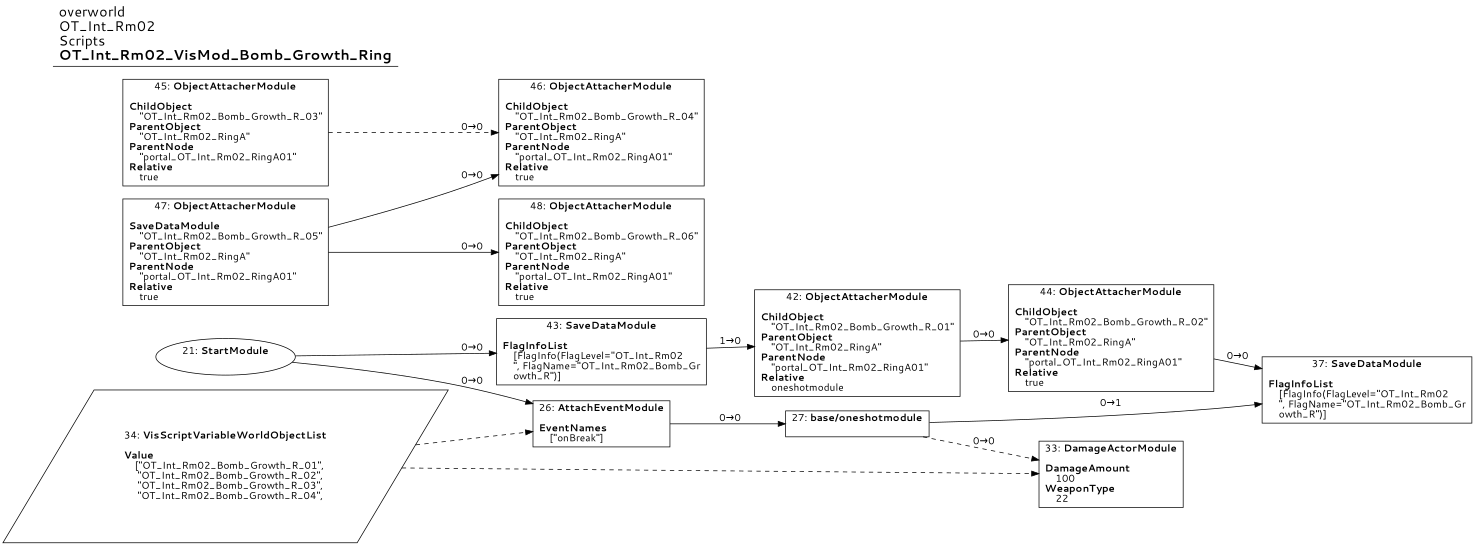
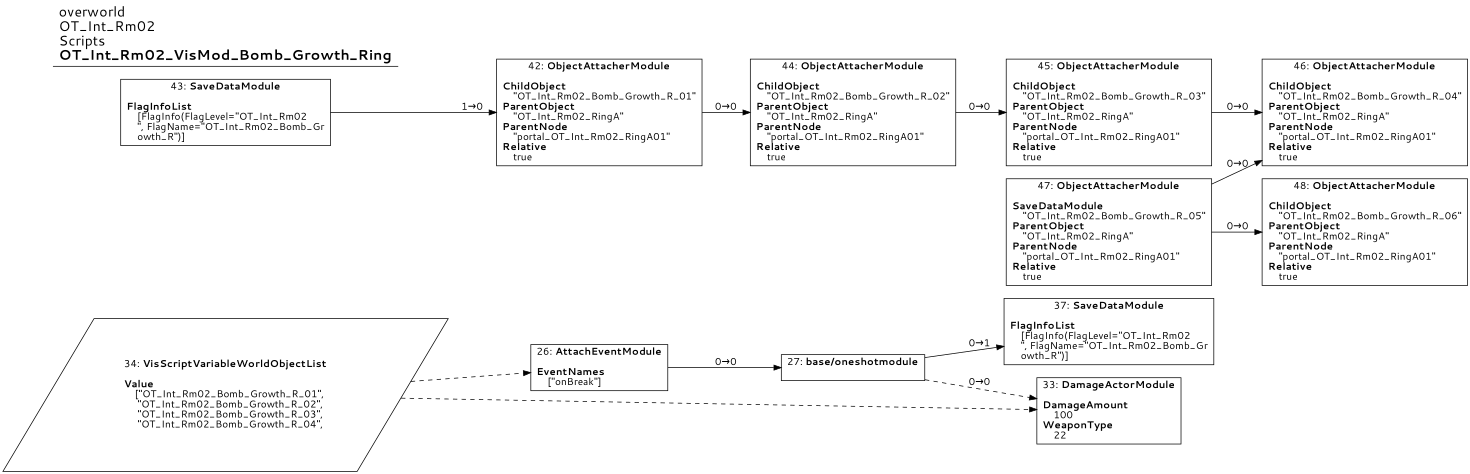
(410, 133) -> (1233, 112)
(226, 357) -> none
(1234, 363) -> (977, 112)
(802, 388) -> (517, 157)
